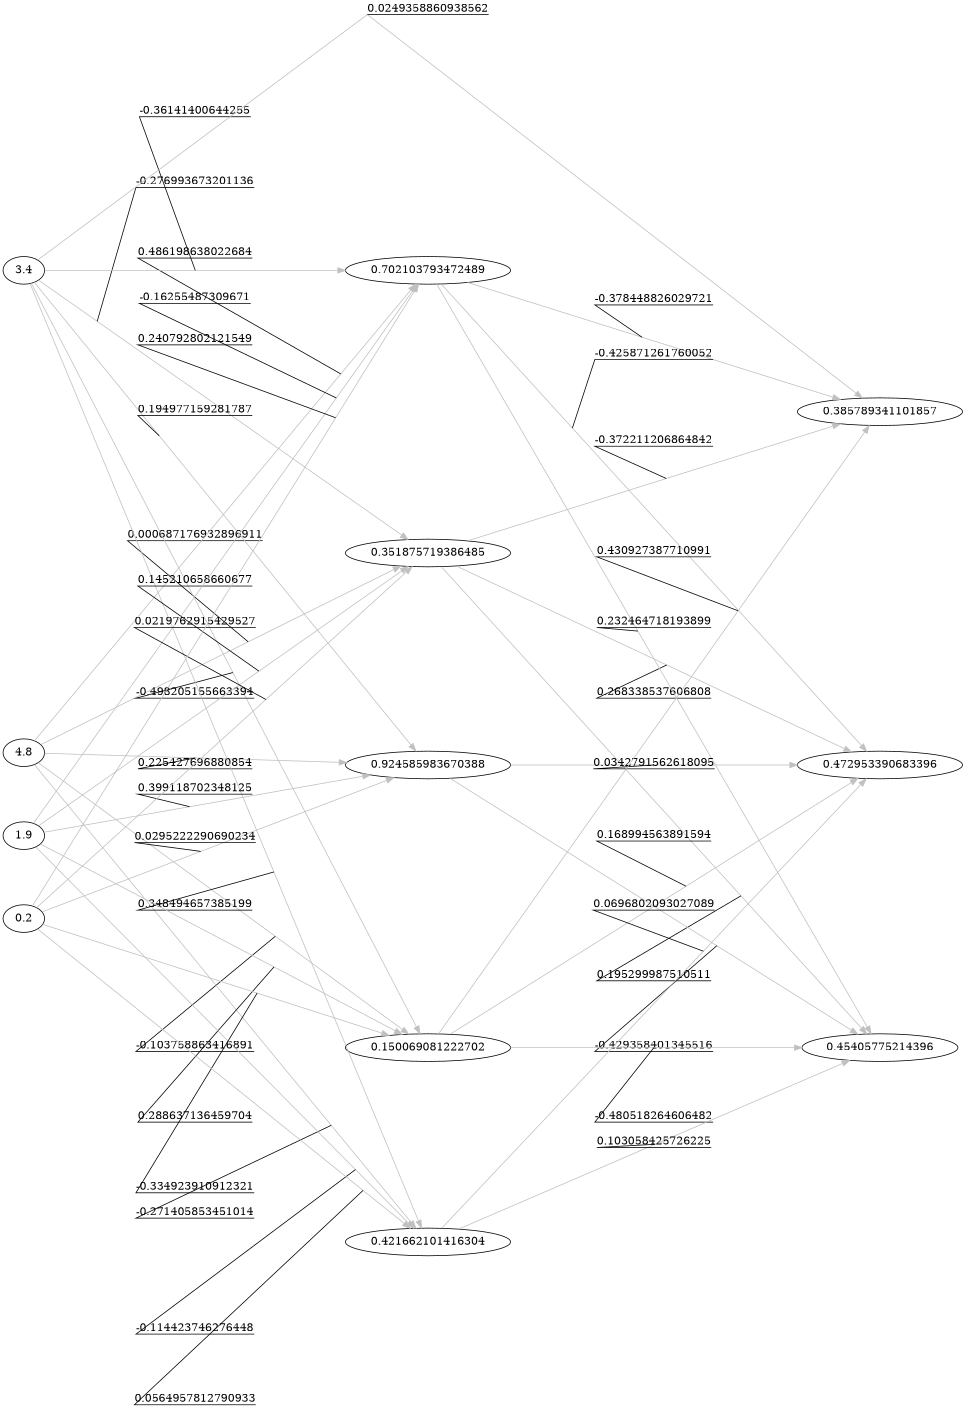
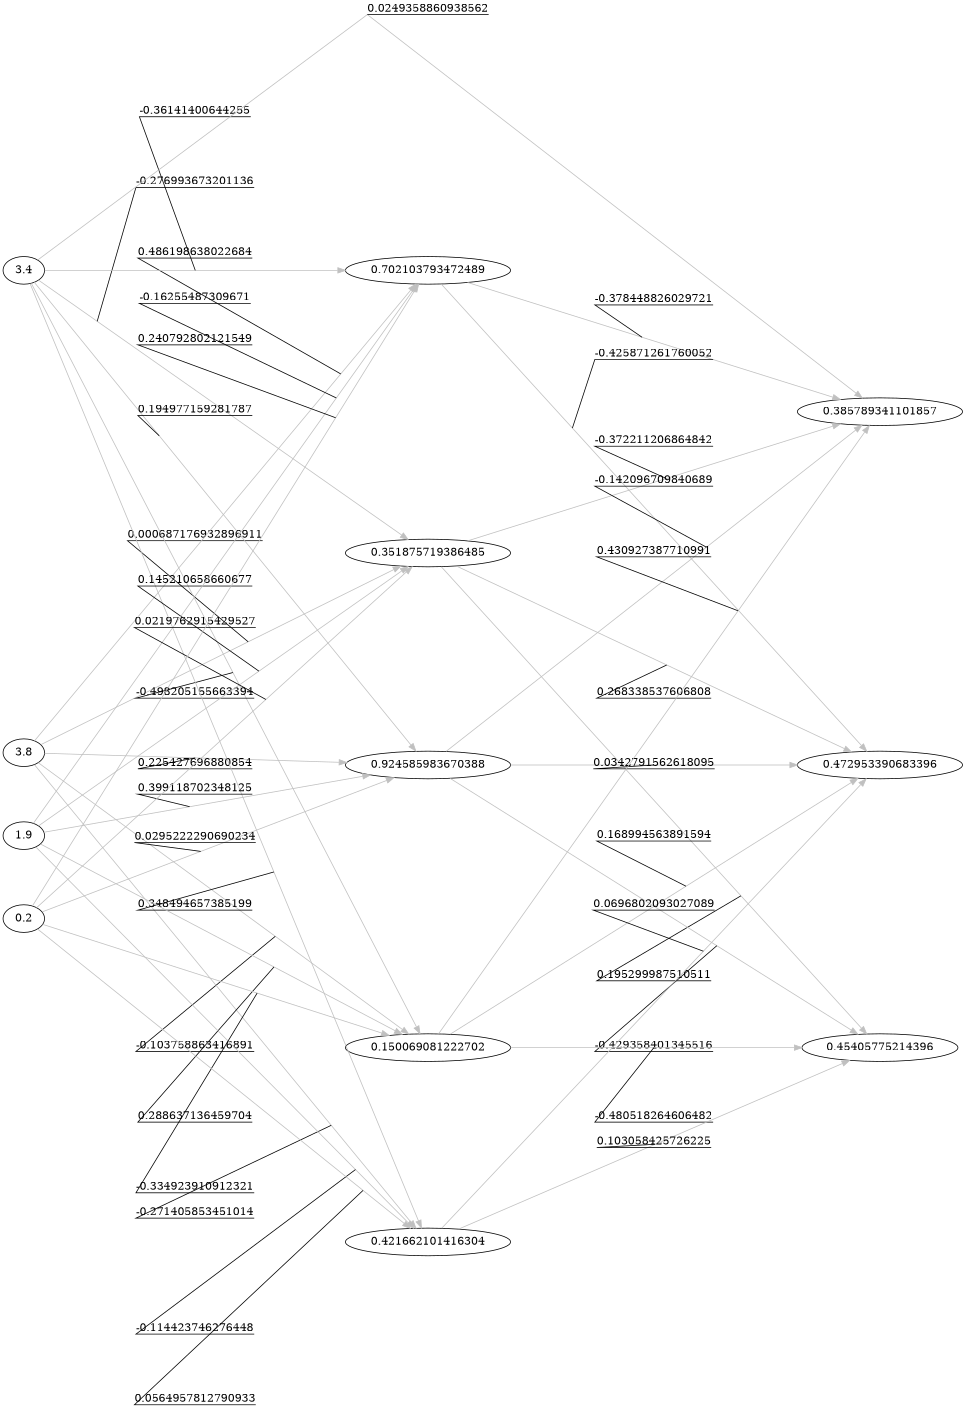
none -> (651, 591)
(641, 637) -> none
(24, 753) -> (24, 753)
